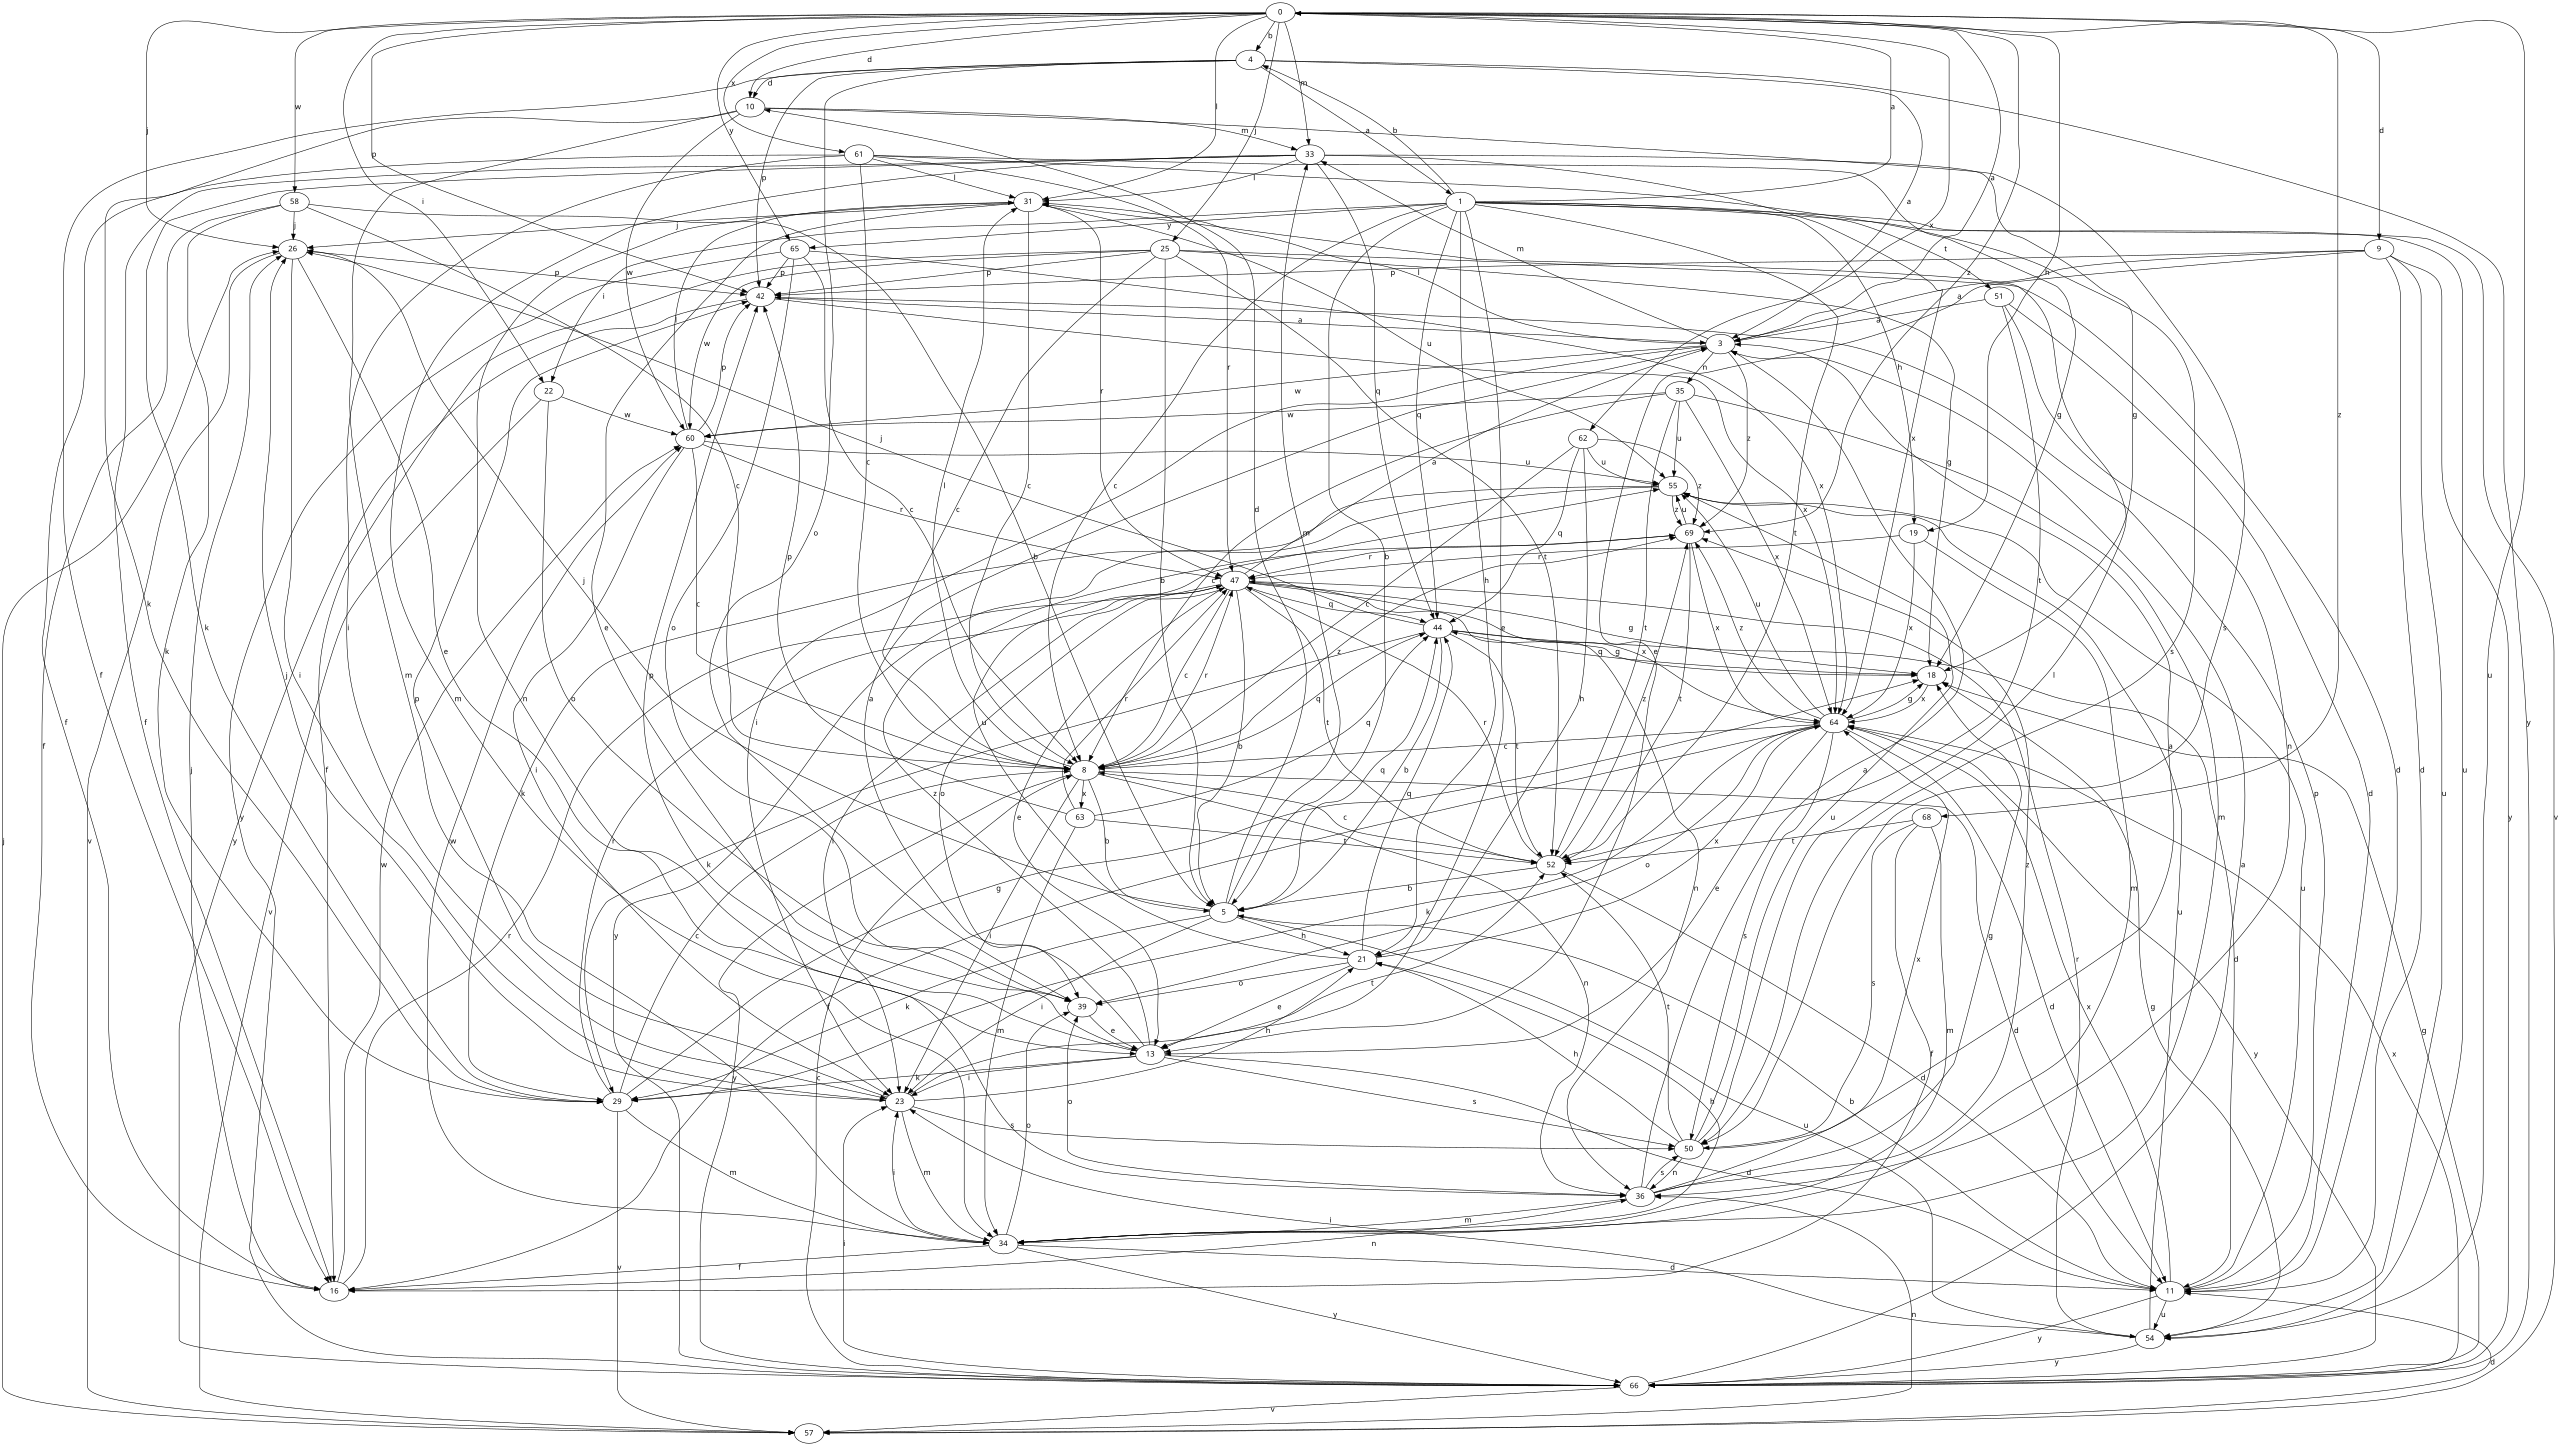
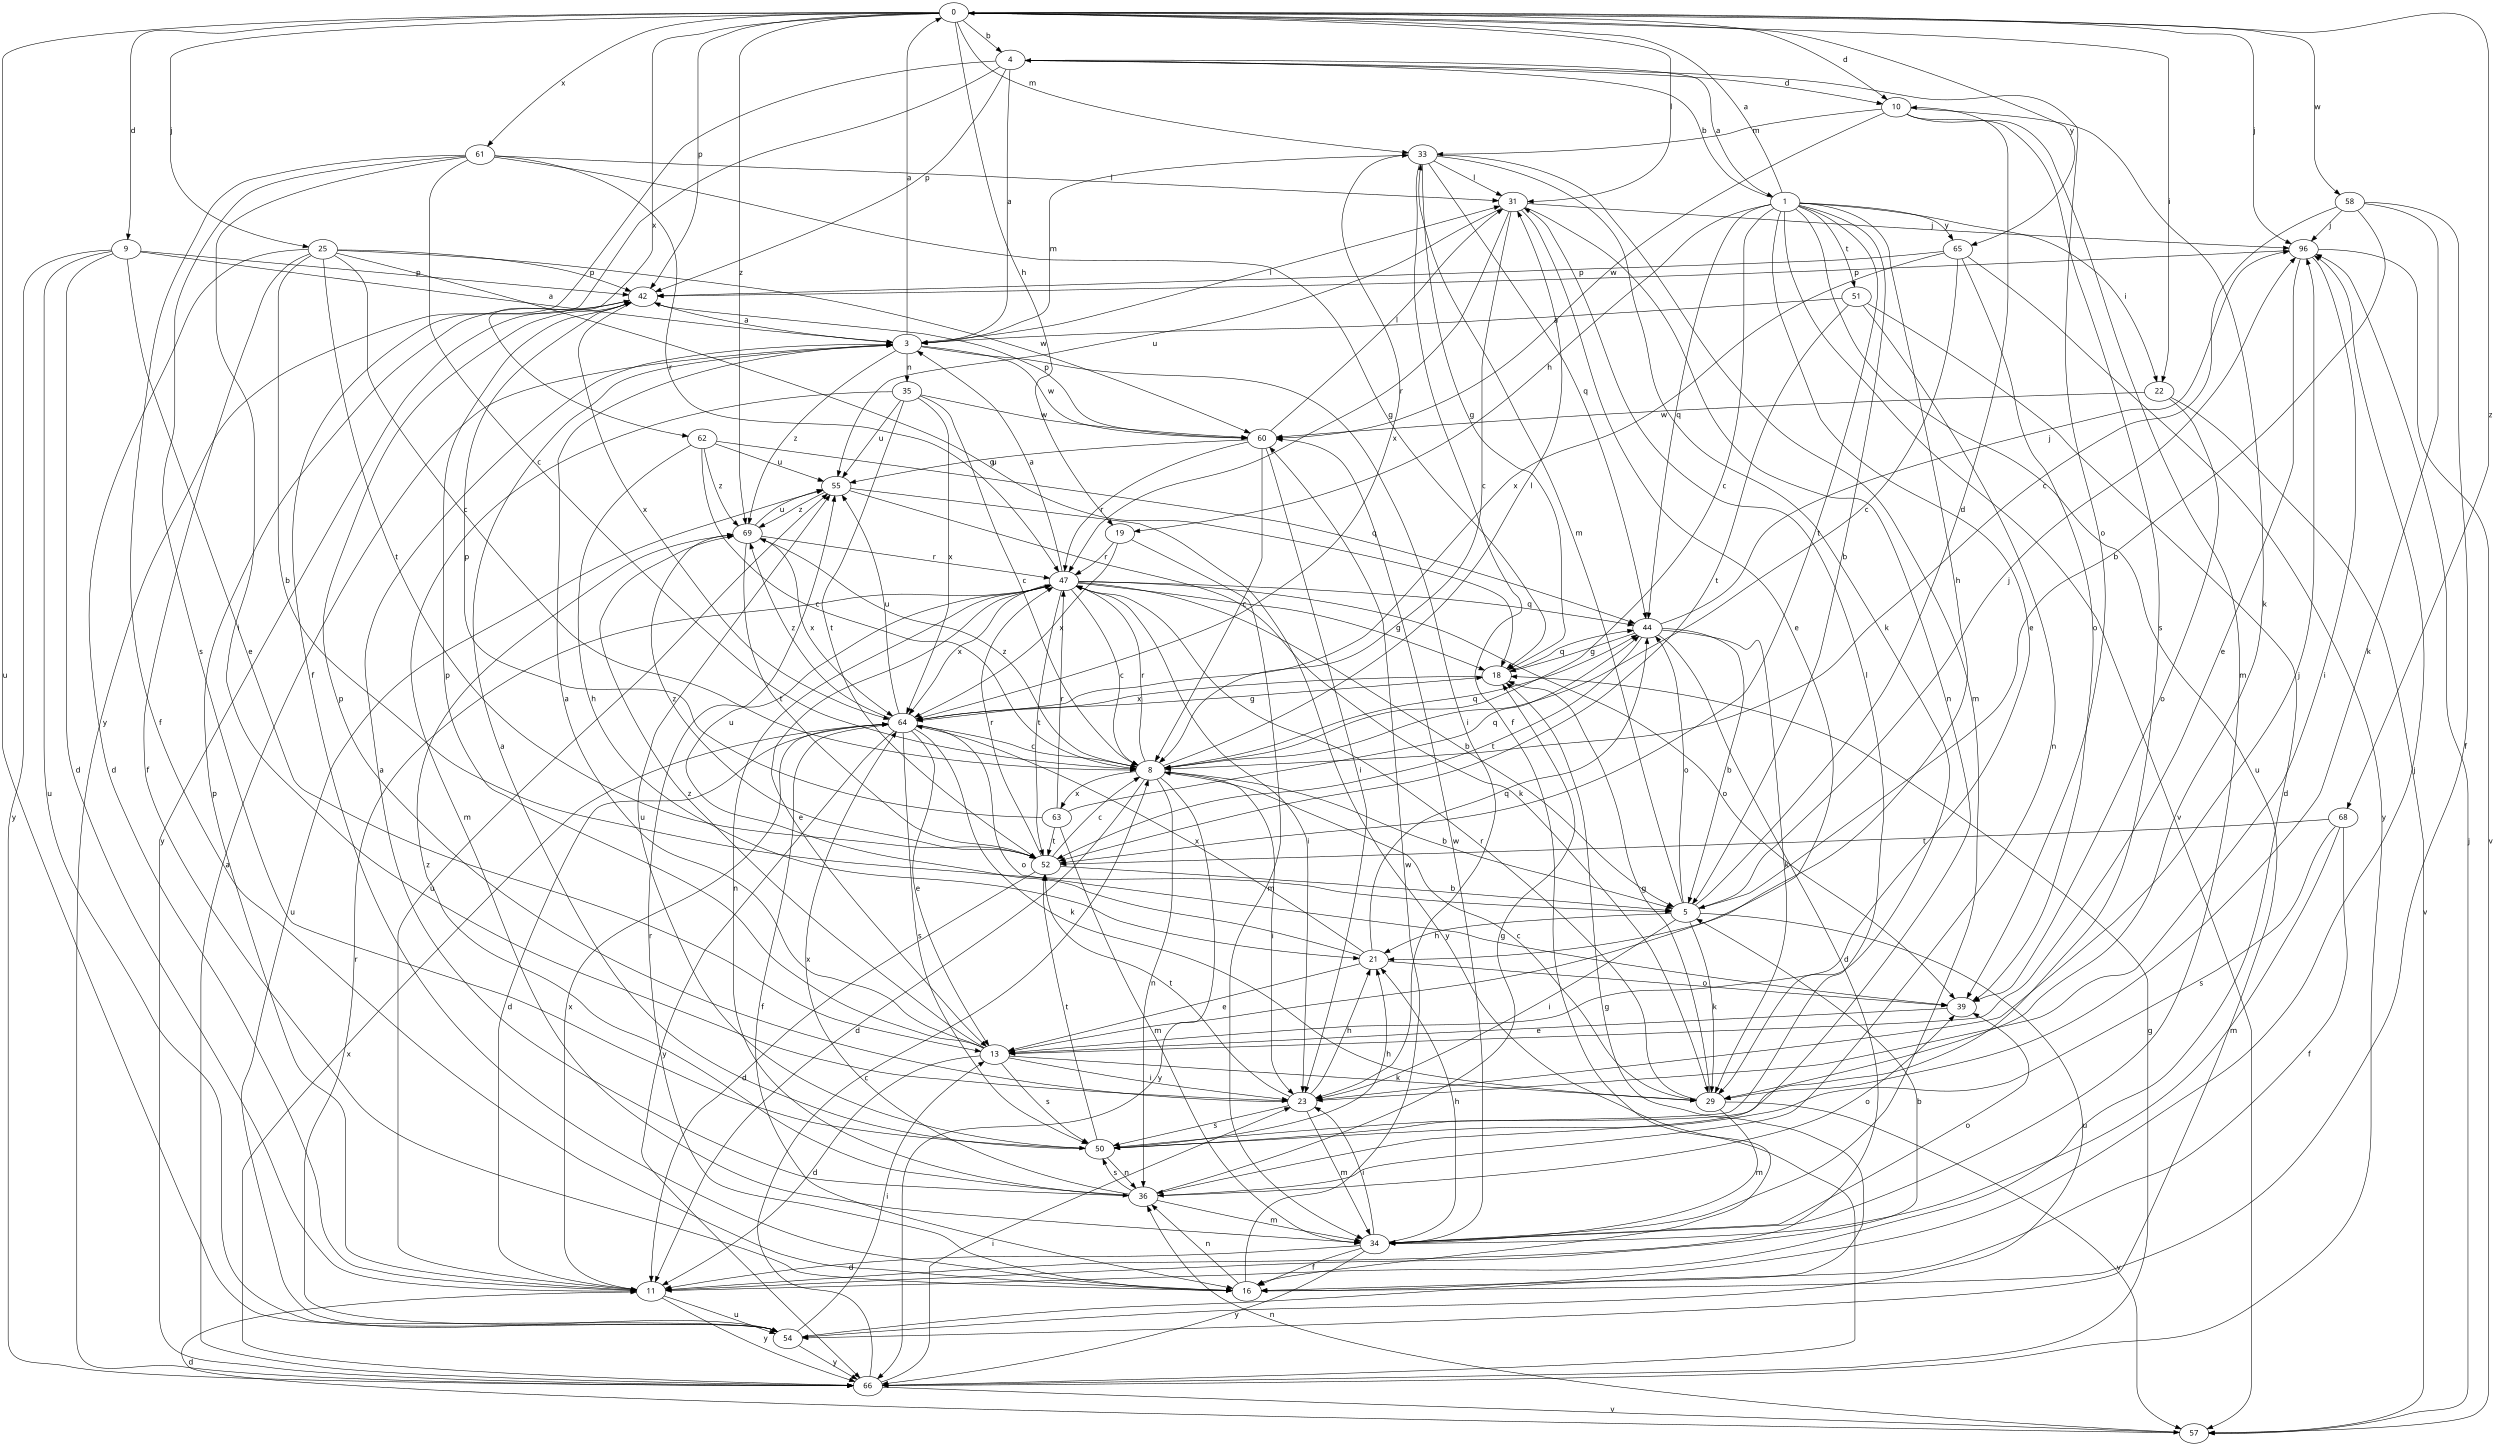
(293, 249) -> (2304, 249)
(1383, 770) -> (1686, 770)
(1519, 1243) -> (884, 1195)
